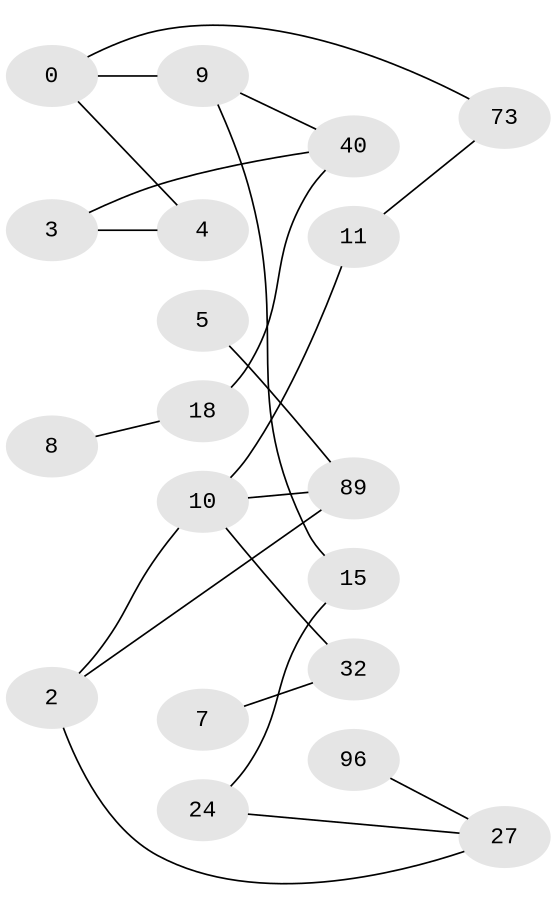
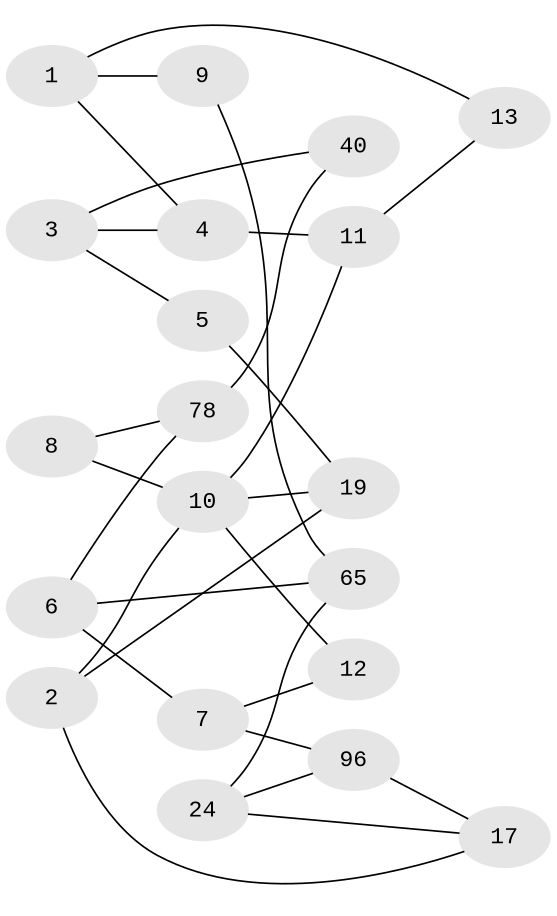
(52, 76) -> (52, 76)
(278, 111) -> none
(505, 118) -> (505, 118)
none -> (277, 234)
none -> (127, 275)
(203, 411) -> (203, 411)
none -> (128, 474)
(354, 488) -> (354, 488)
(354, 579) -> (354, 579)
none -> (52, 607)
(354, 669) -> (354, 669)
none -> (278, 740)
none -> (278, 785)
(505, 837) -> (505, 837)
